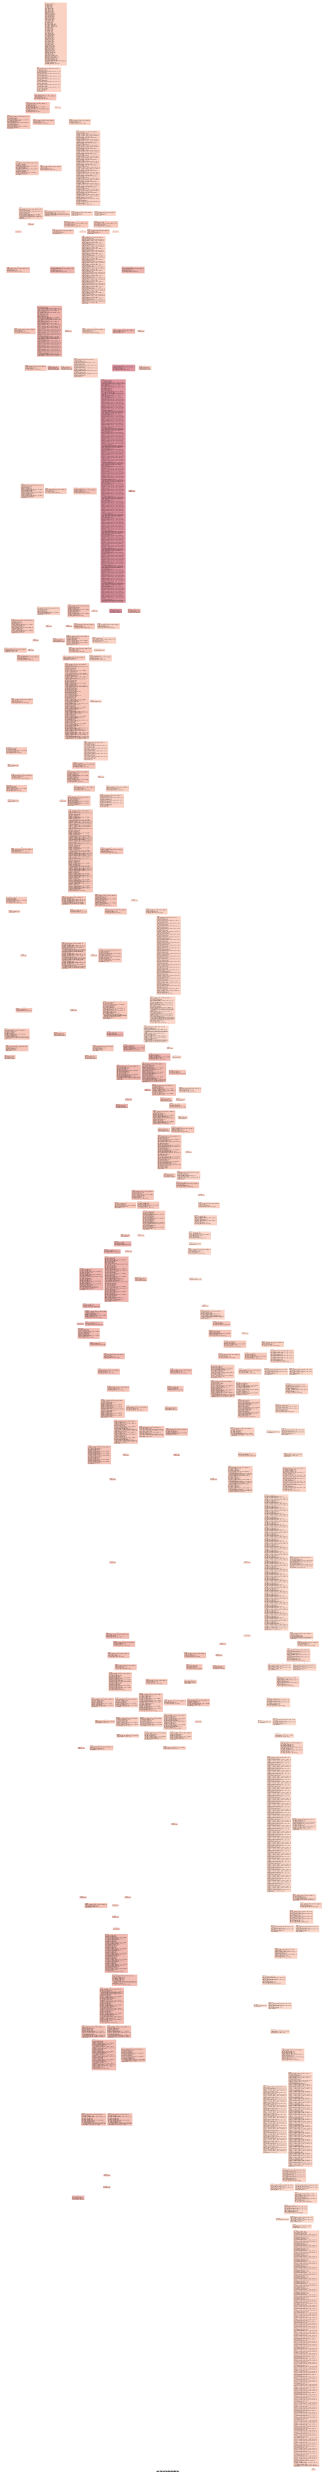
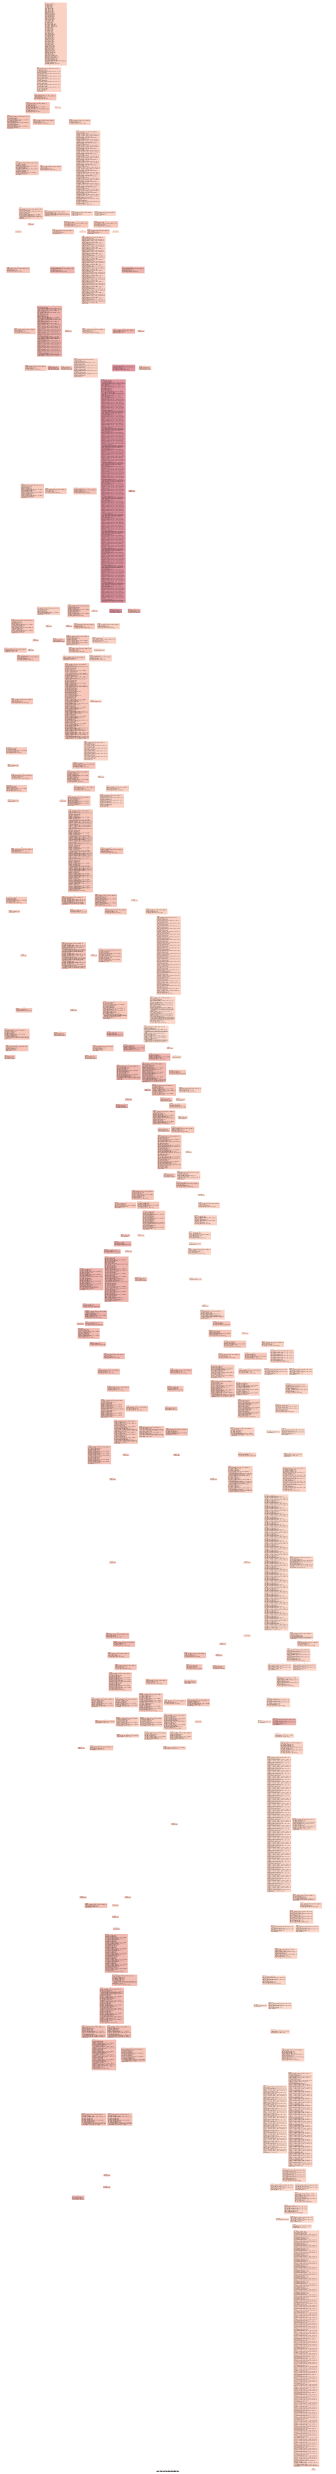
(284, 1722) -> (284, 1722)
